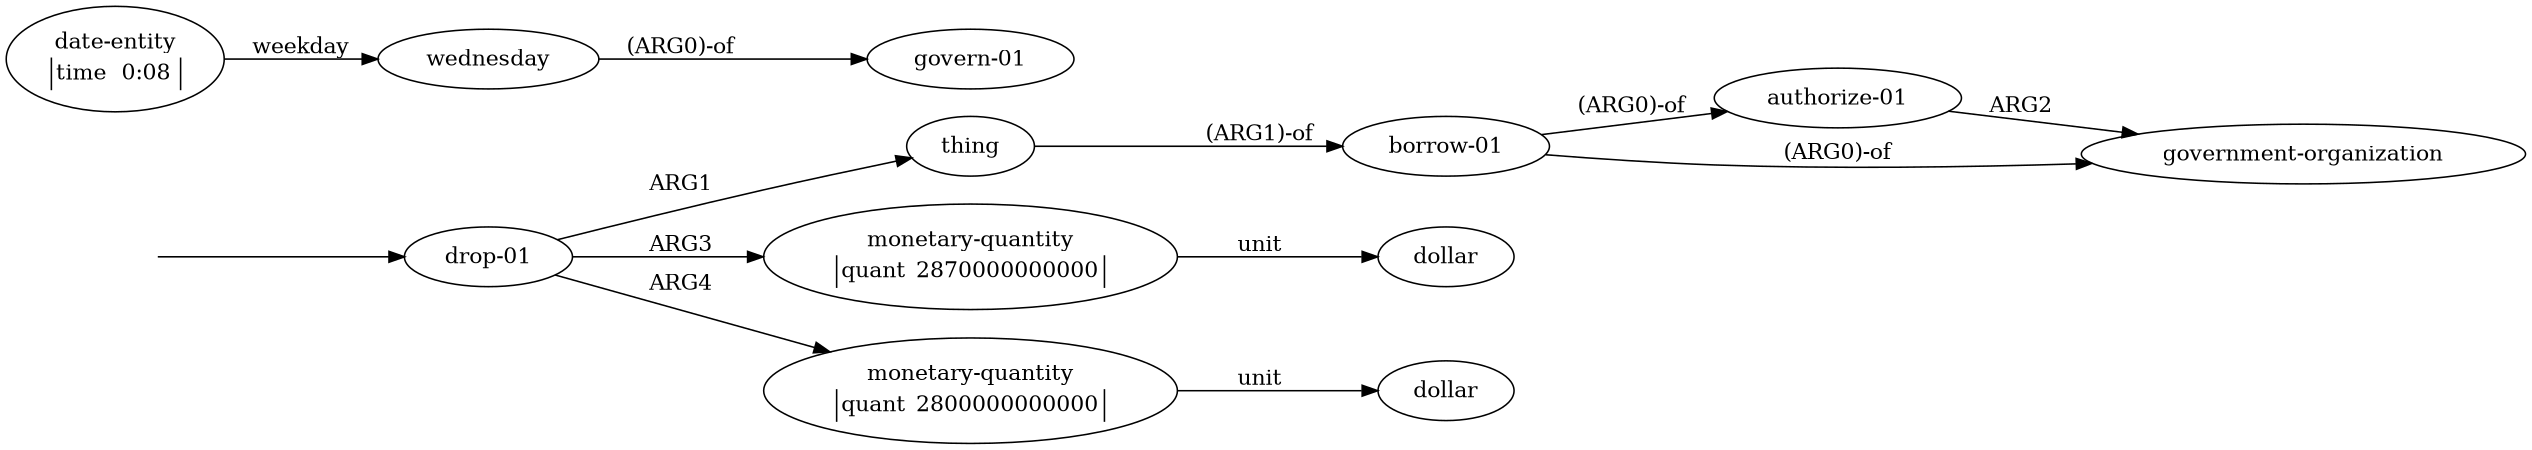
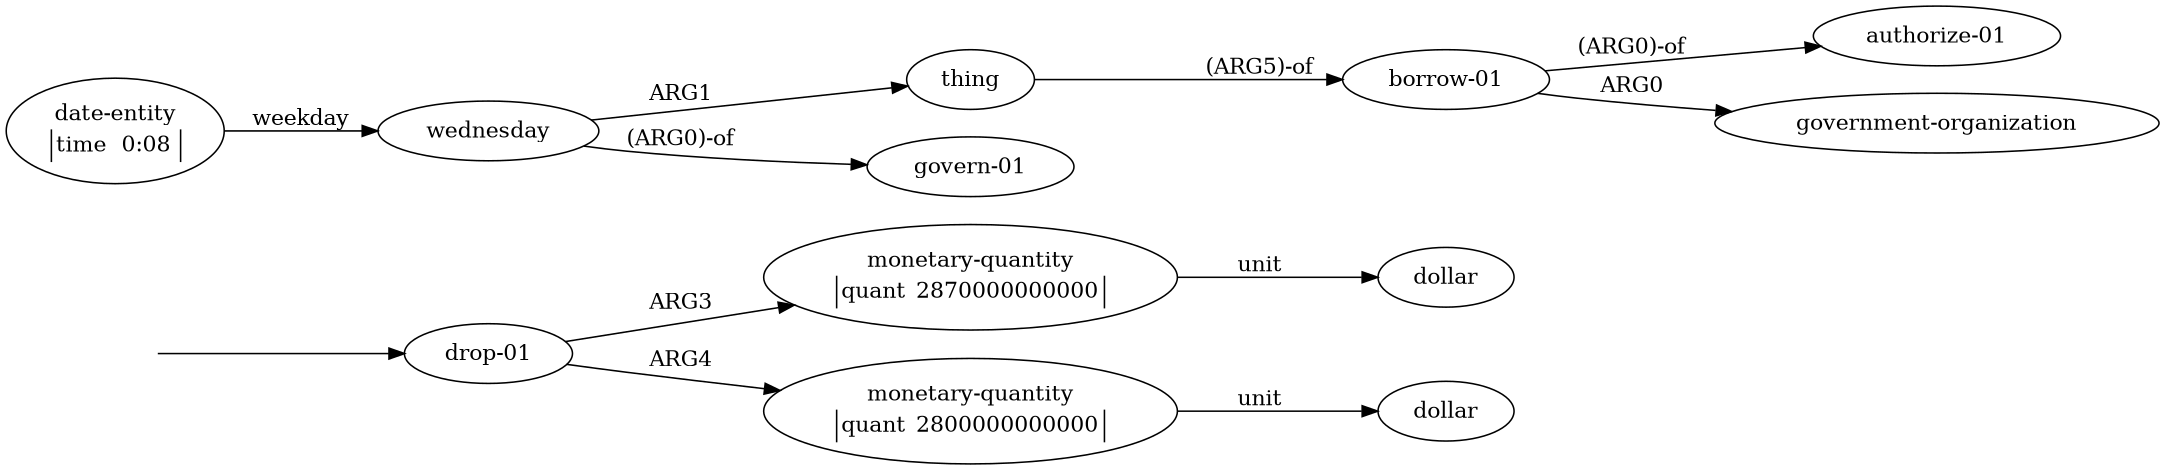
(2035, 122) -> none
(1260, 135) -> (1260, 68)
(1838, 153) -> (1632, 87)
(726, 199) -> (741, 104)
